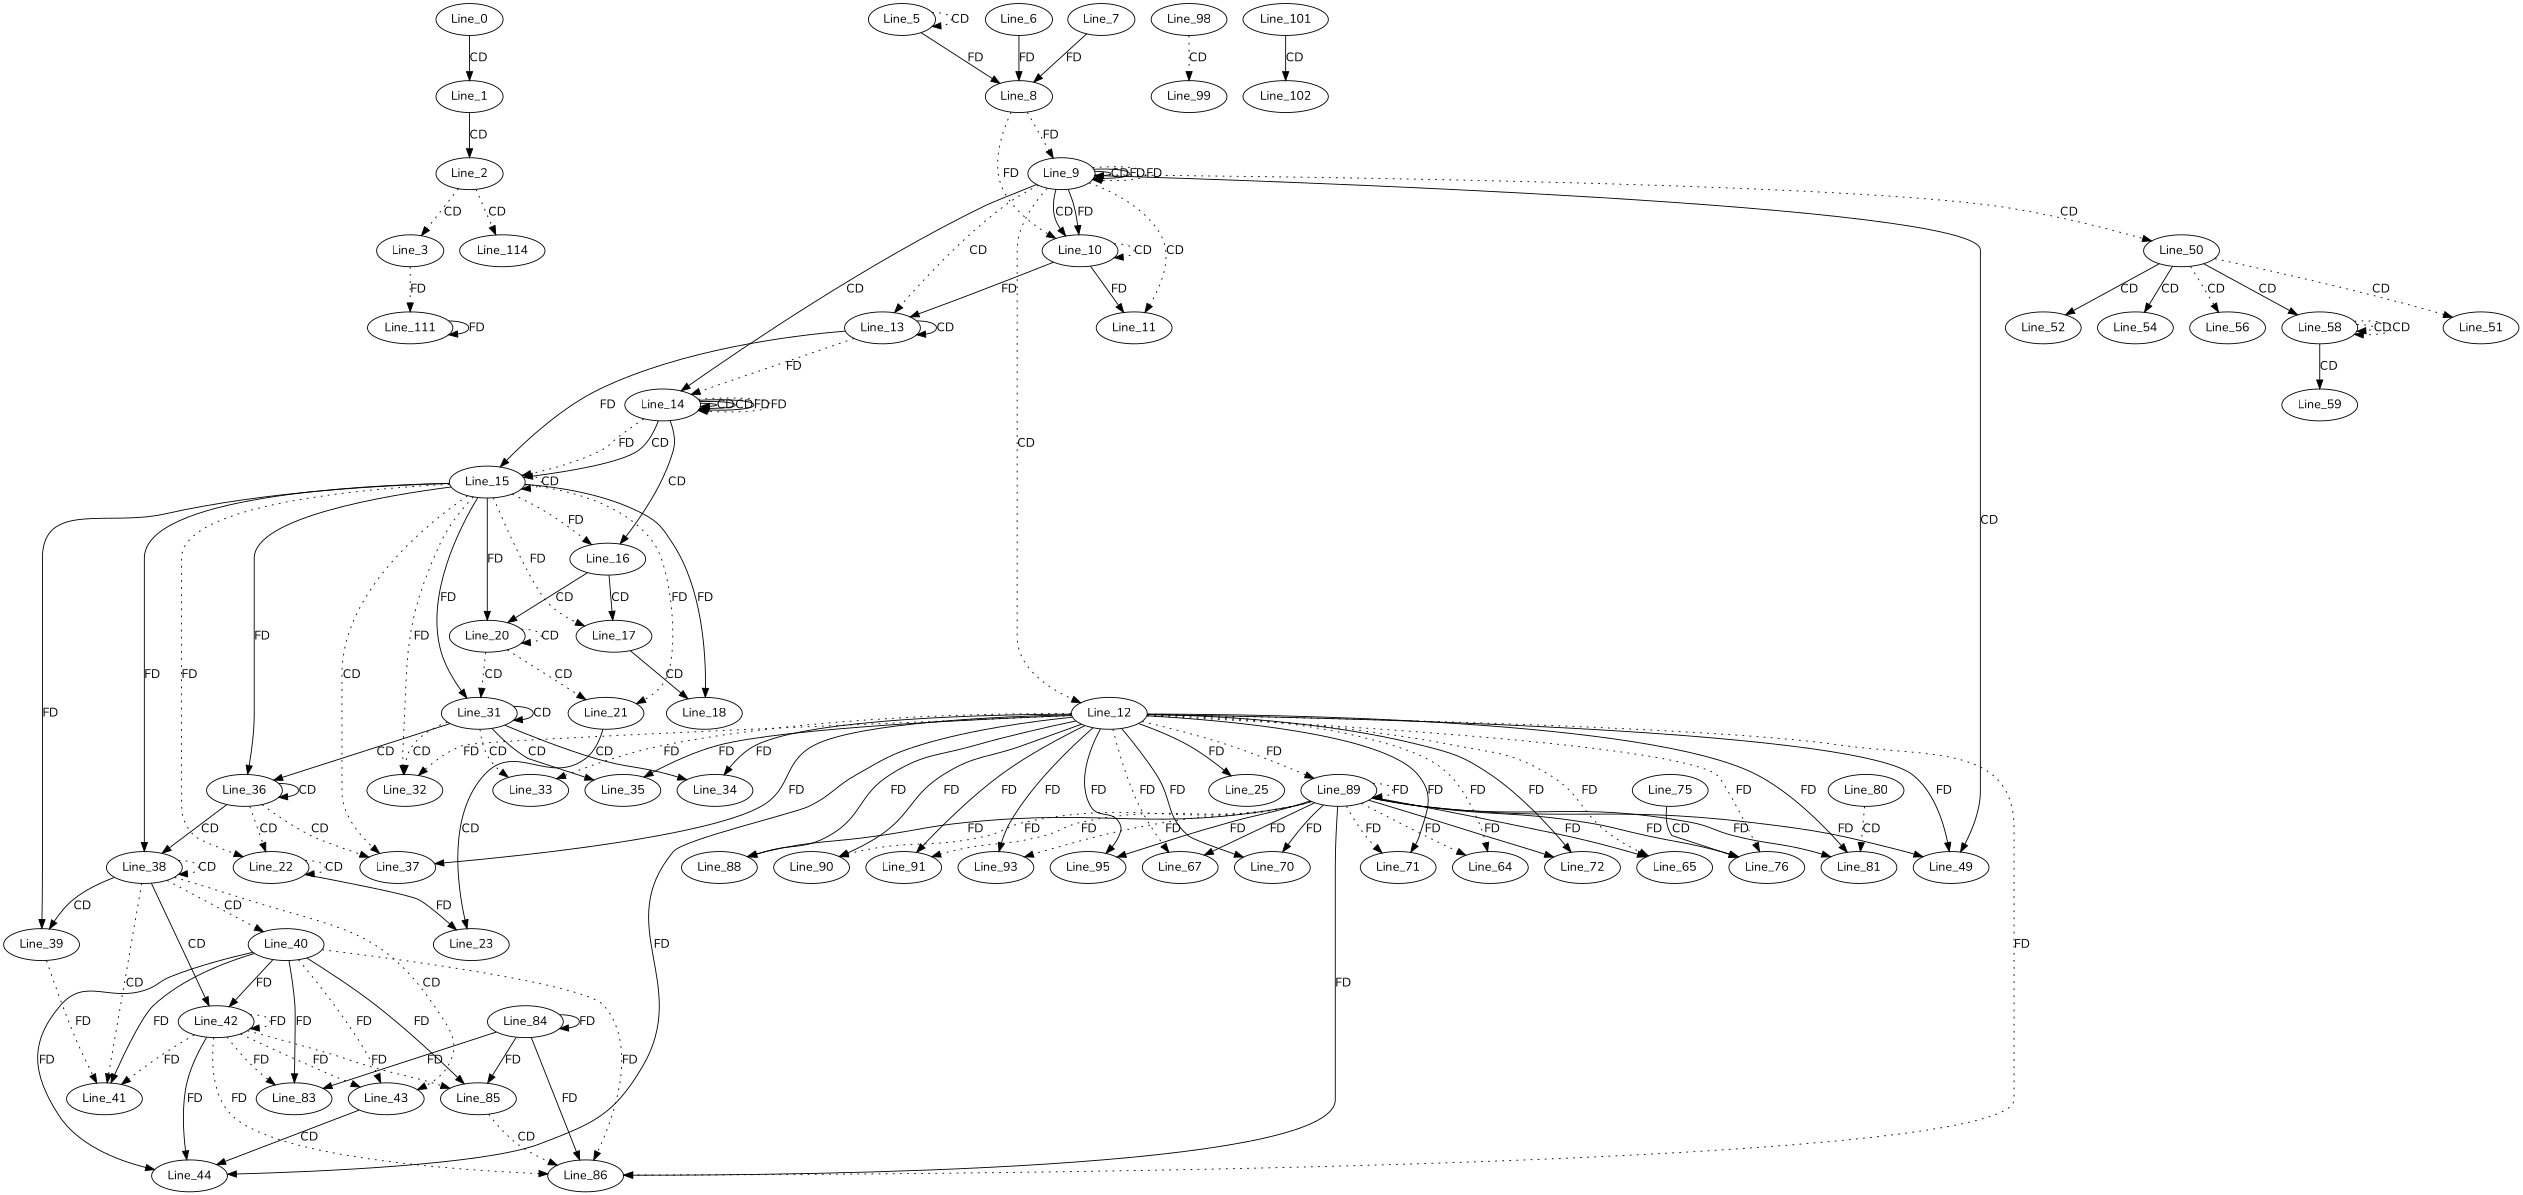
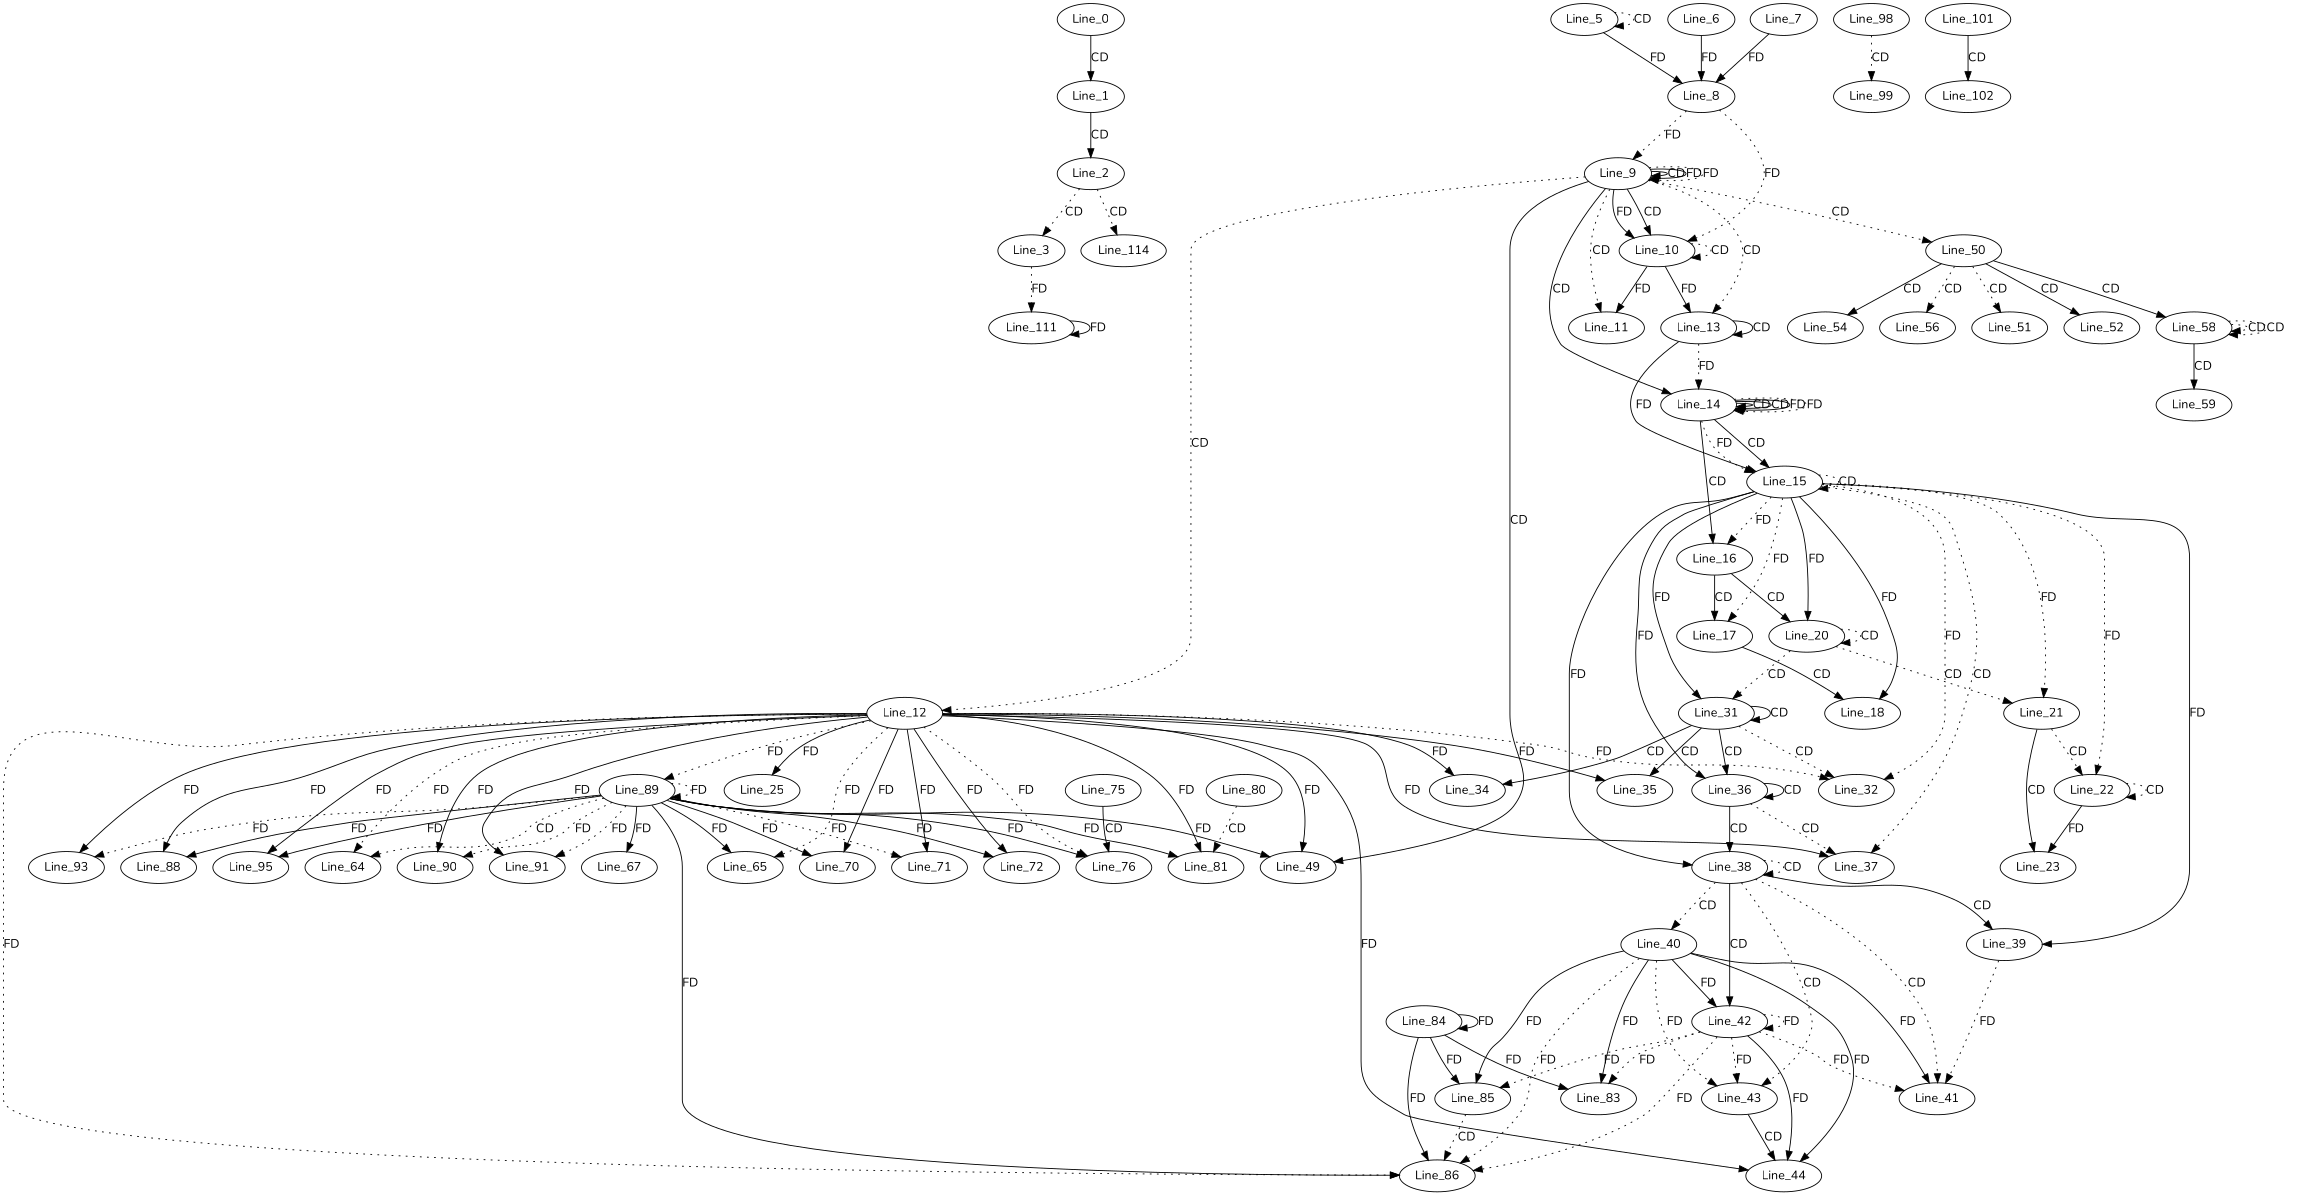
(531, 790) -> none
(1132, 790) -> none
(256, 825) -> (2064, 748)
(1433, 829) -> (545, 829)
